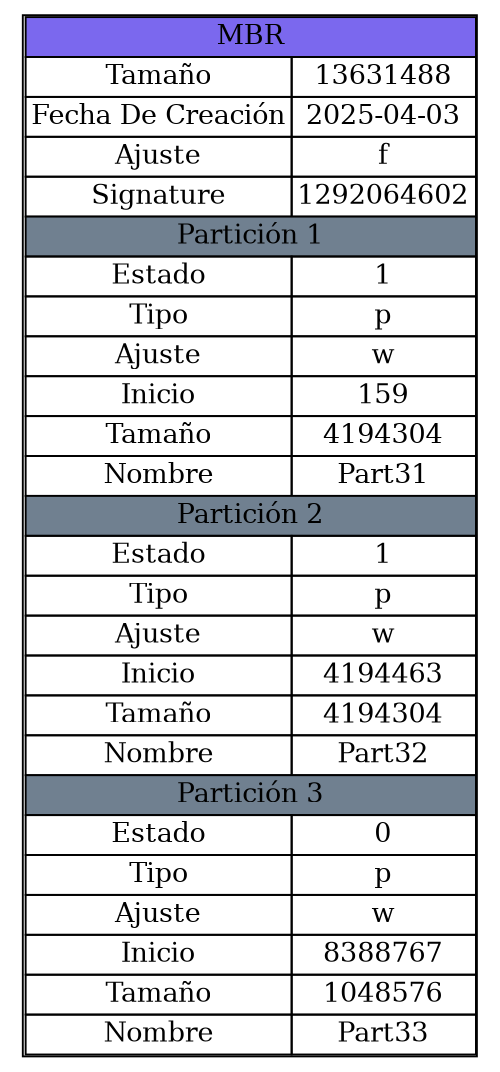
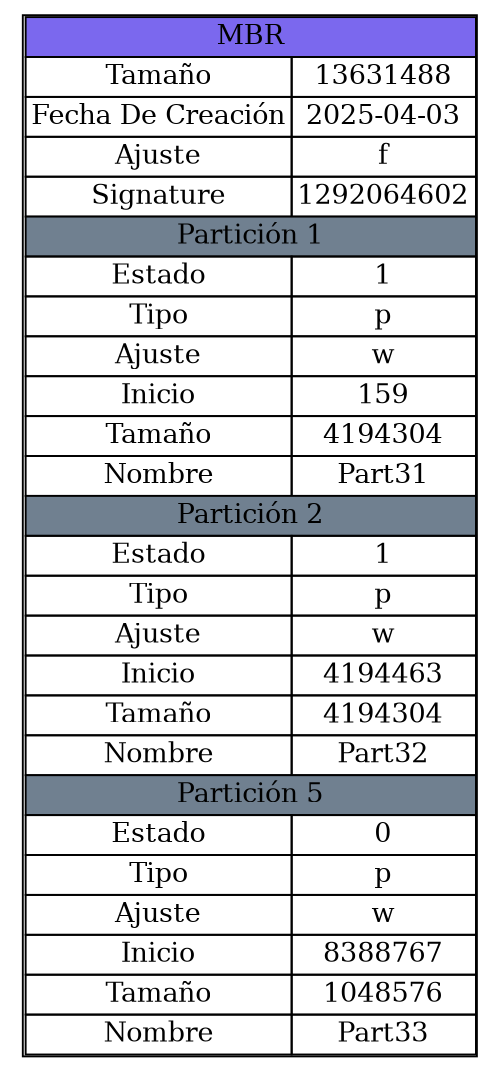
(251, 794) -> (251, 794)
